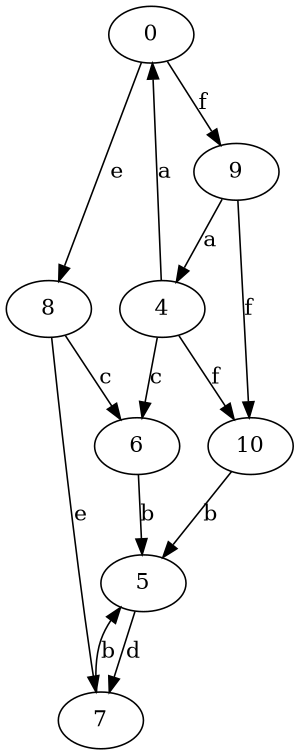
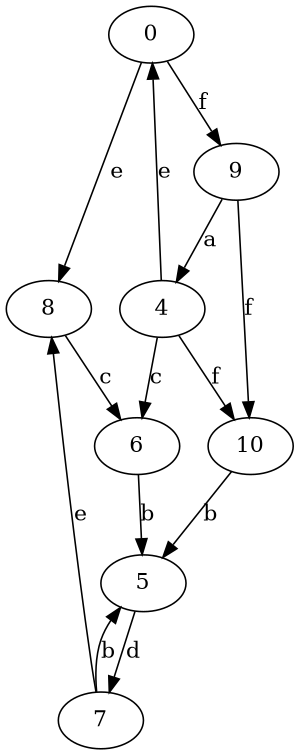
(165, 172) -> (165, 172)
(71, 507) -> (73, 523)
